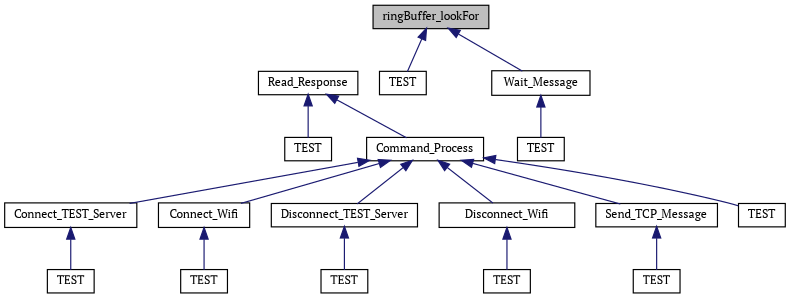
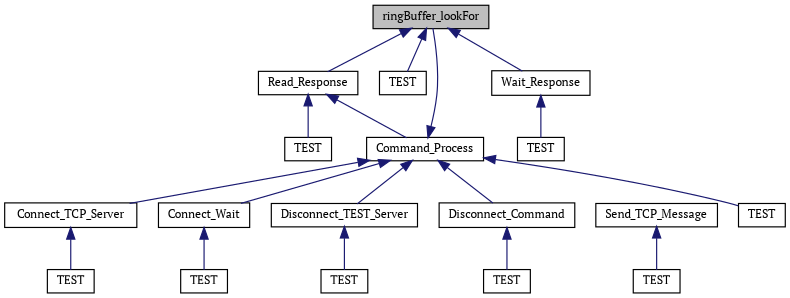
none -> (364, 53)
(541, 83) -> (541, 83)
(547, 184) -> (438, 77)
(71, 215) -> (71, 215)
(204, 215) -> (204, 215)
(507, 215) -> (507, 215)
